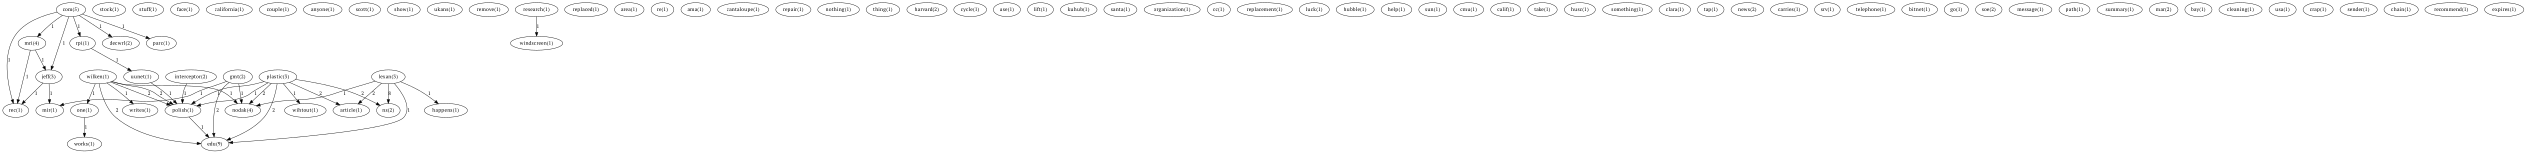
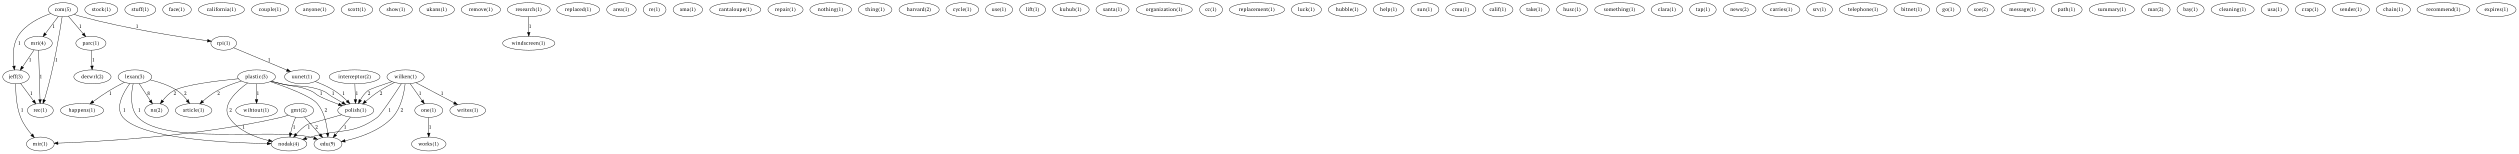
(94, 25) -> (92, 58)
none -> (317, 122)
